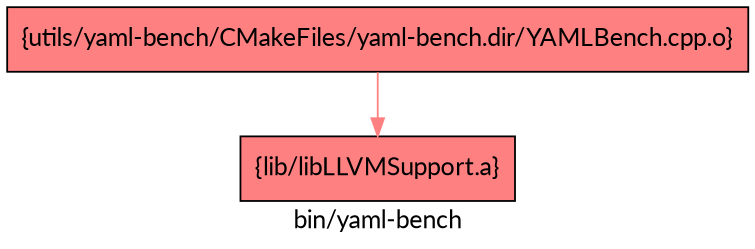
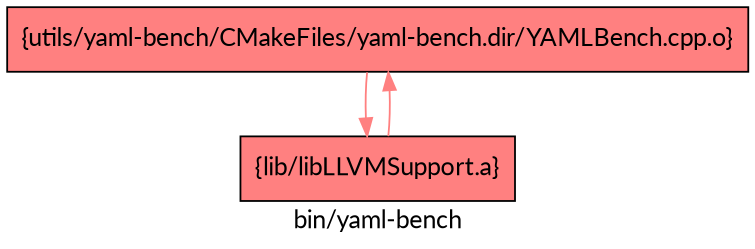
none -> (390, 113)
